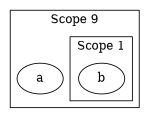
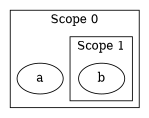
(75, 20) -> (75, 20)
